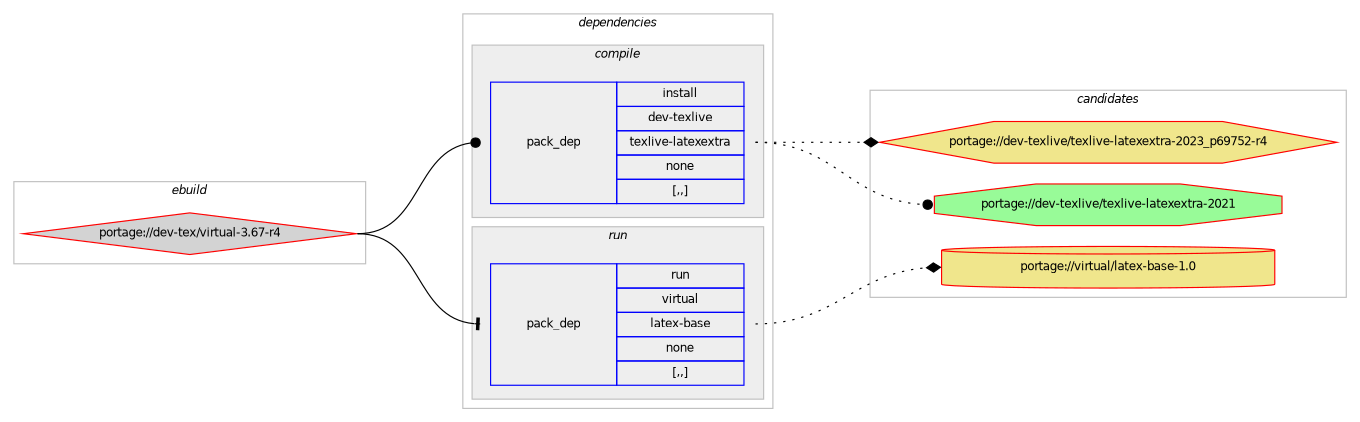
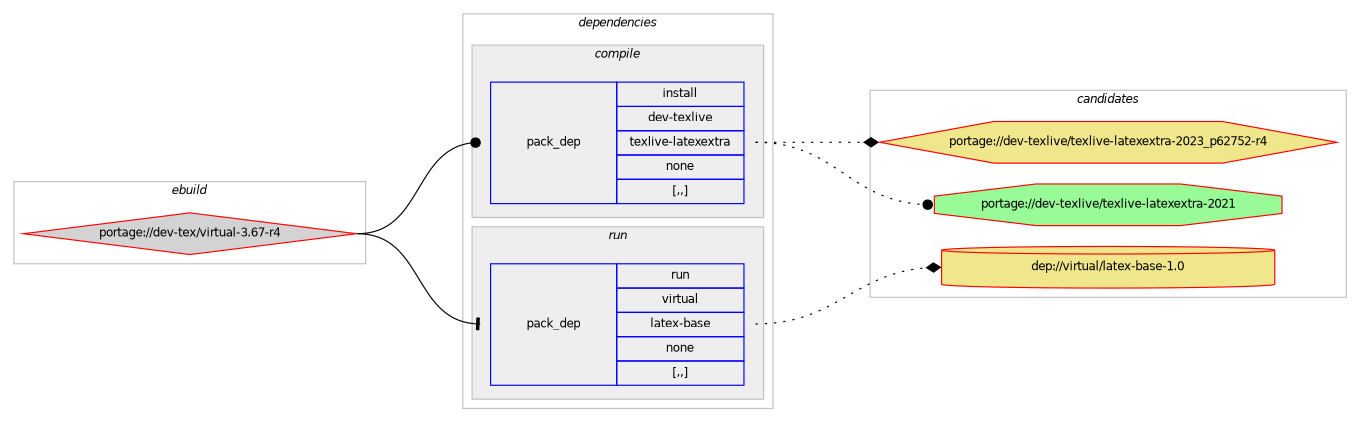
(1108, 142) -> (1108, 142)
(1108, 267) -> (1108, 267)
